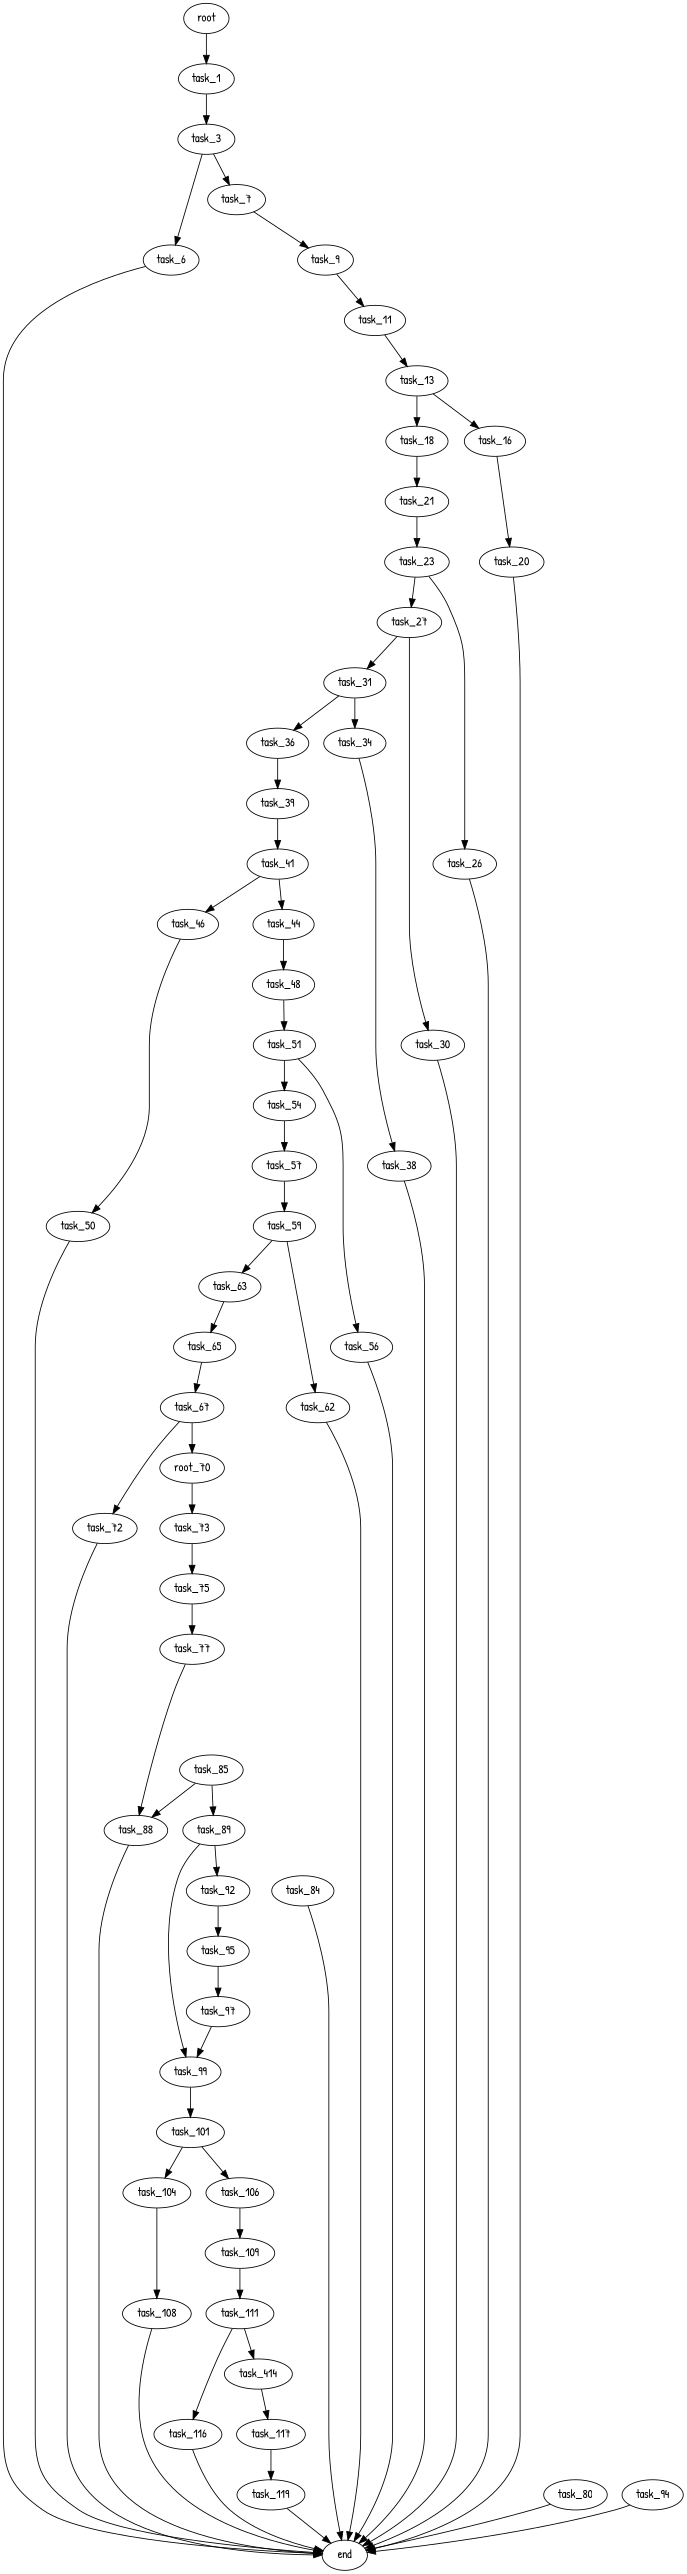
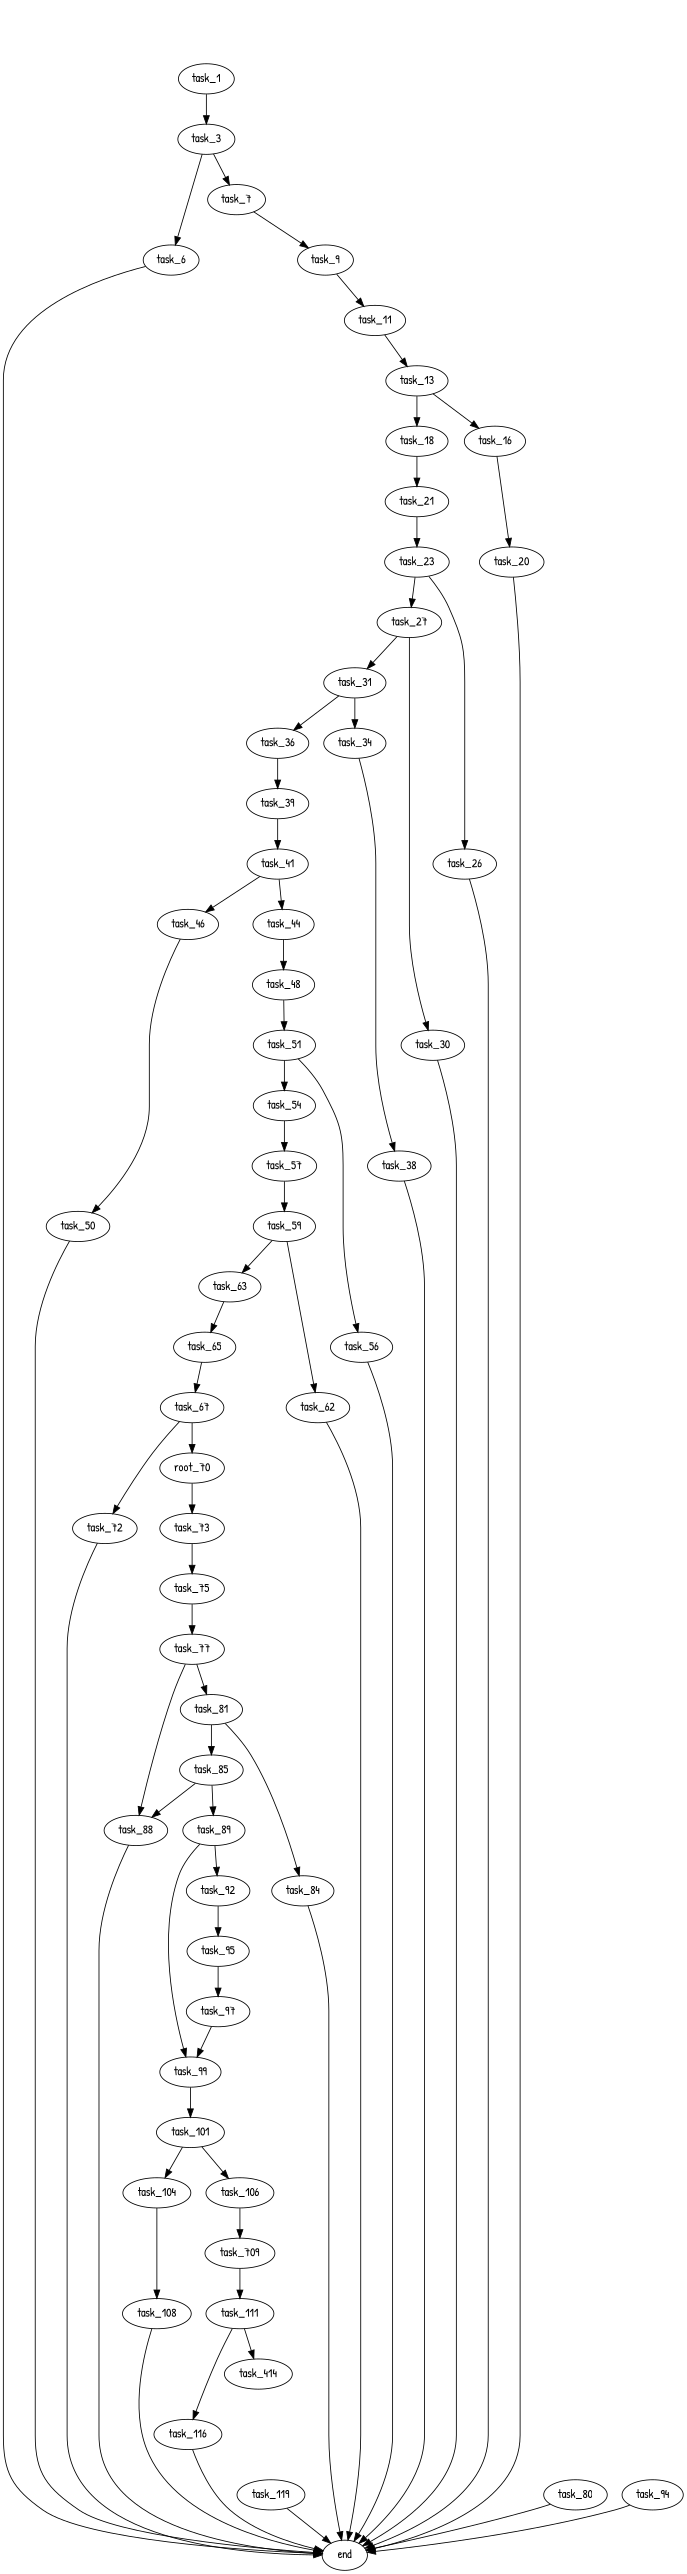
(206, 18) -> none
none -> (211, 1710)
(240, 2253) -> (240, 2253)
(271, 2434) -> none
